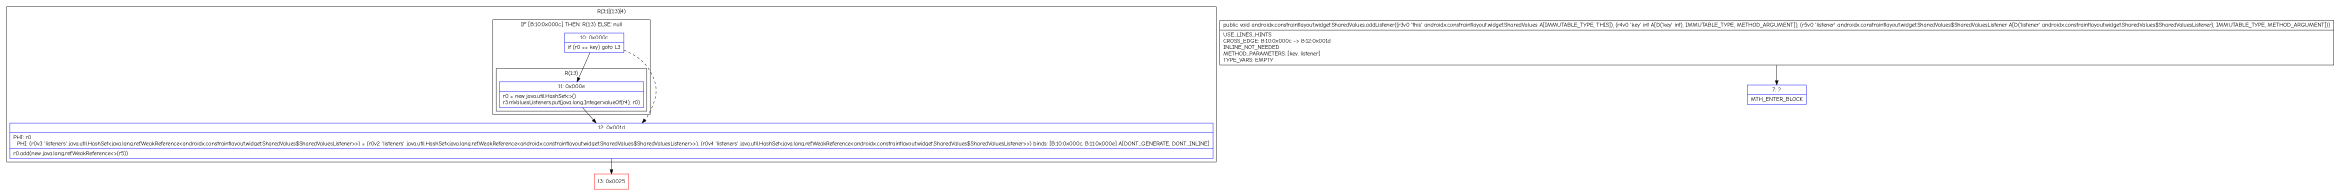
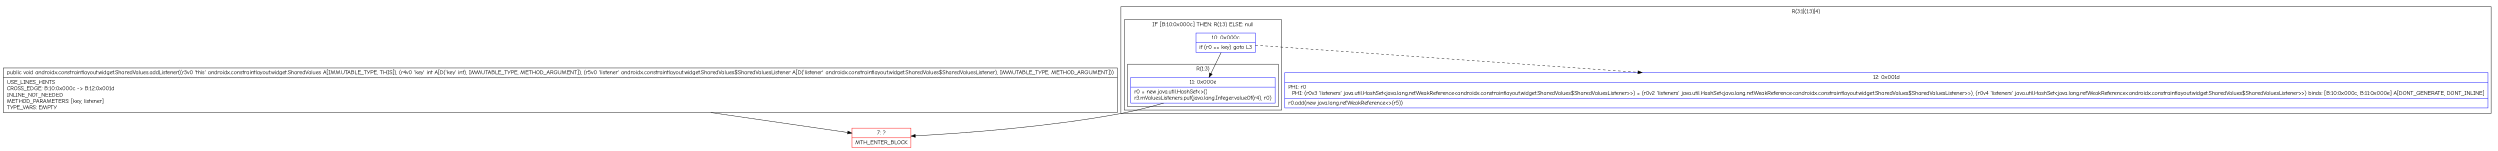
(1777, 95) -> (881, 138)
(588, 114) -> (1040, 125)
(611, 182) -> none
